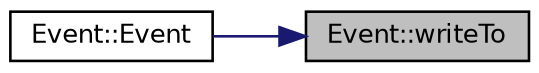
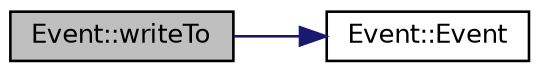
(246, 36) -> (267, 36)
